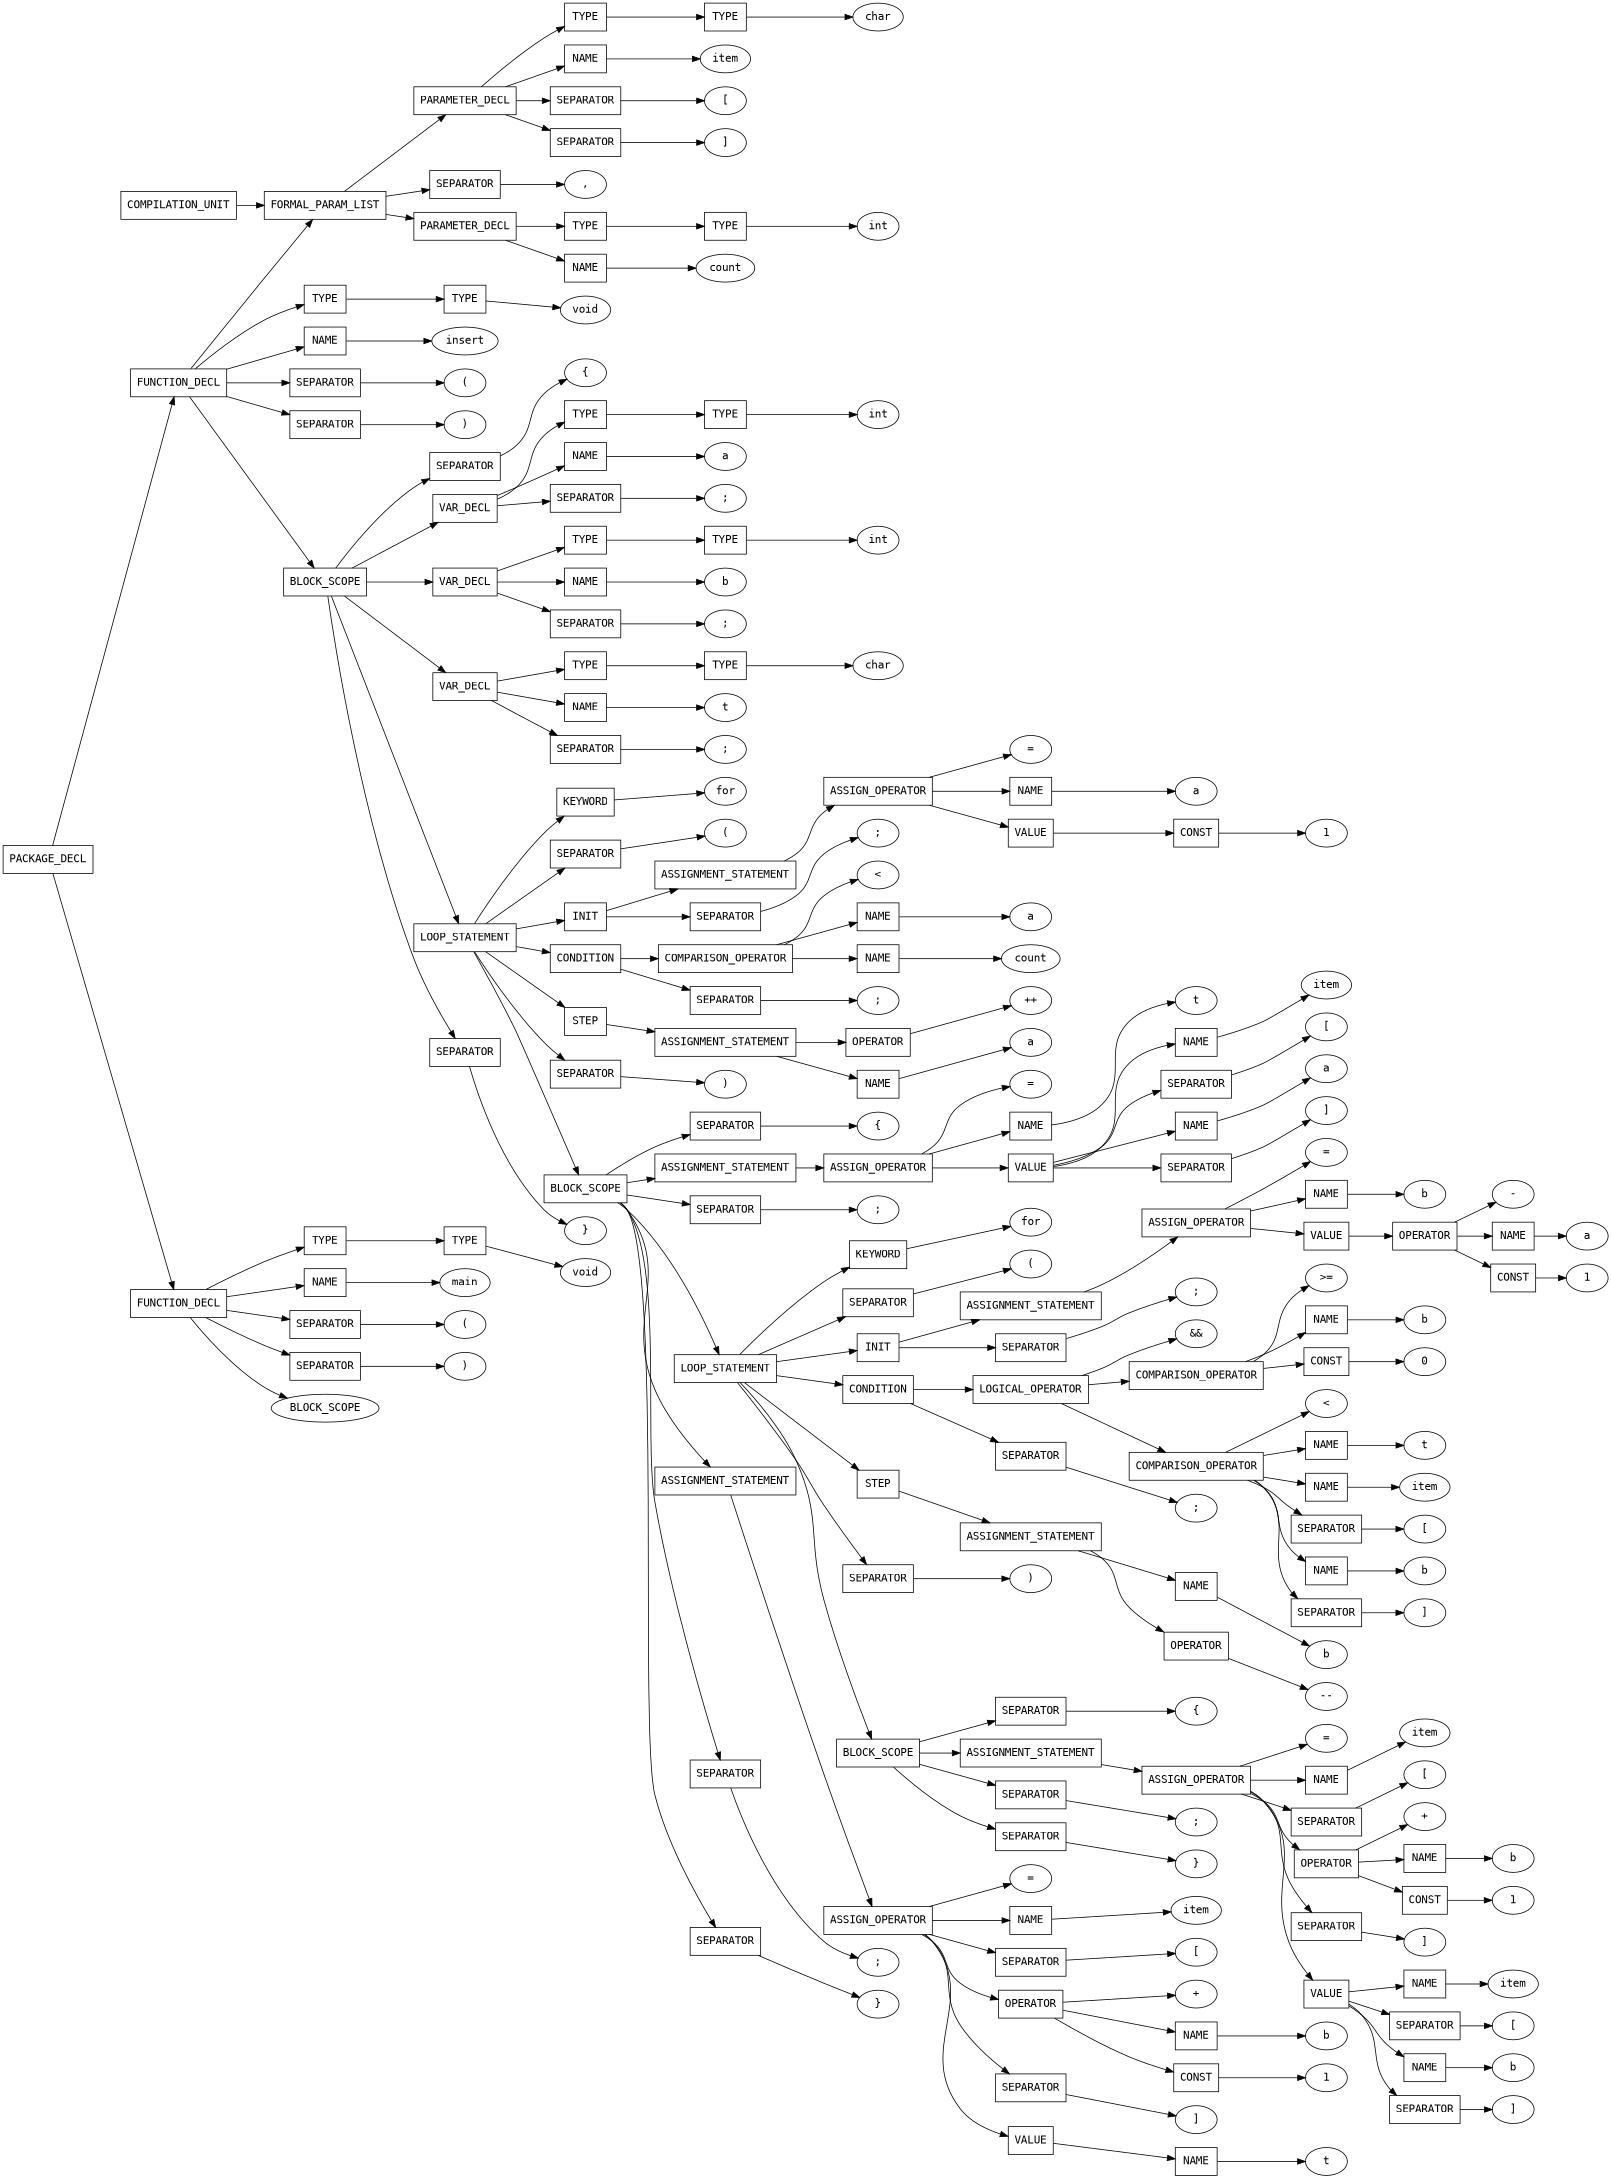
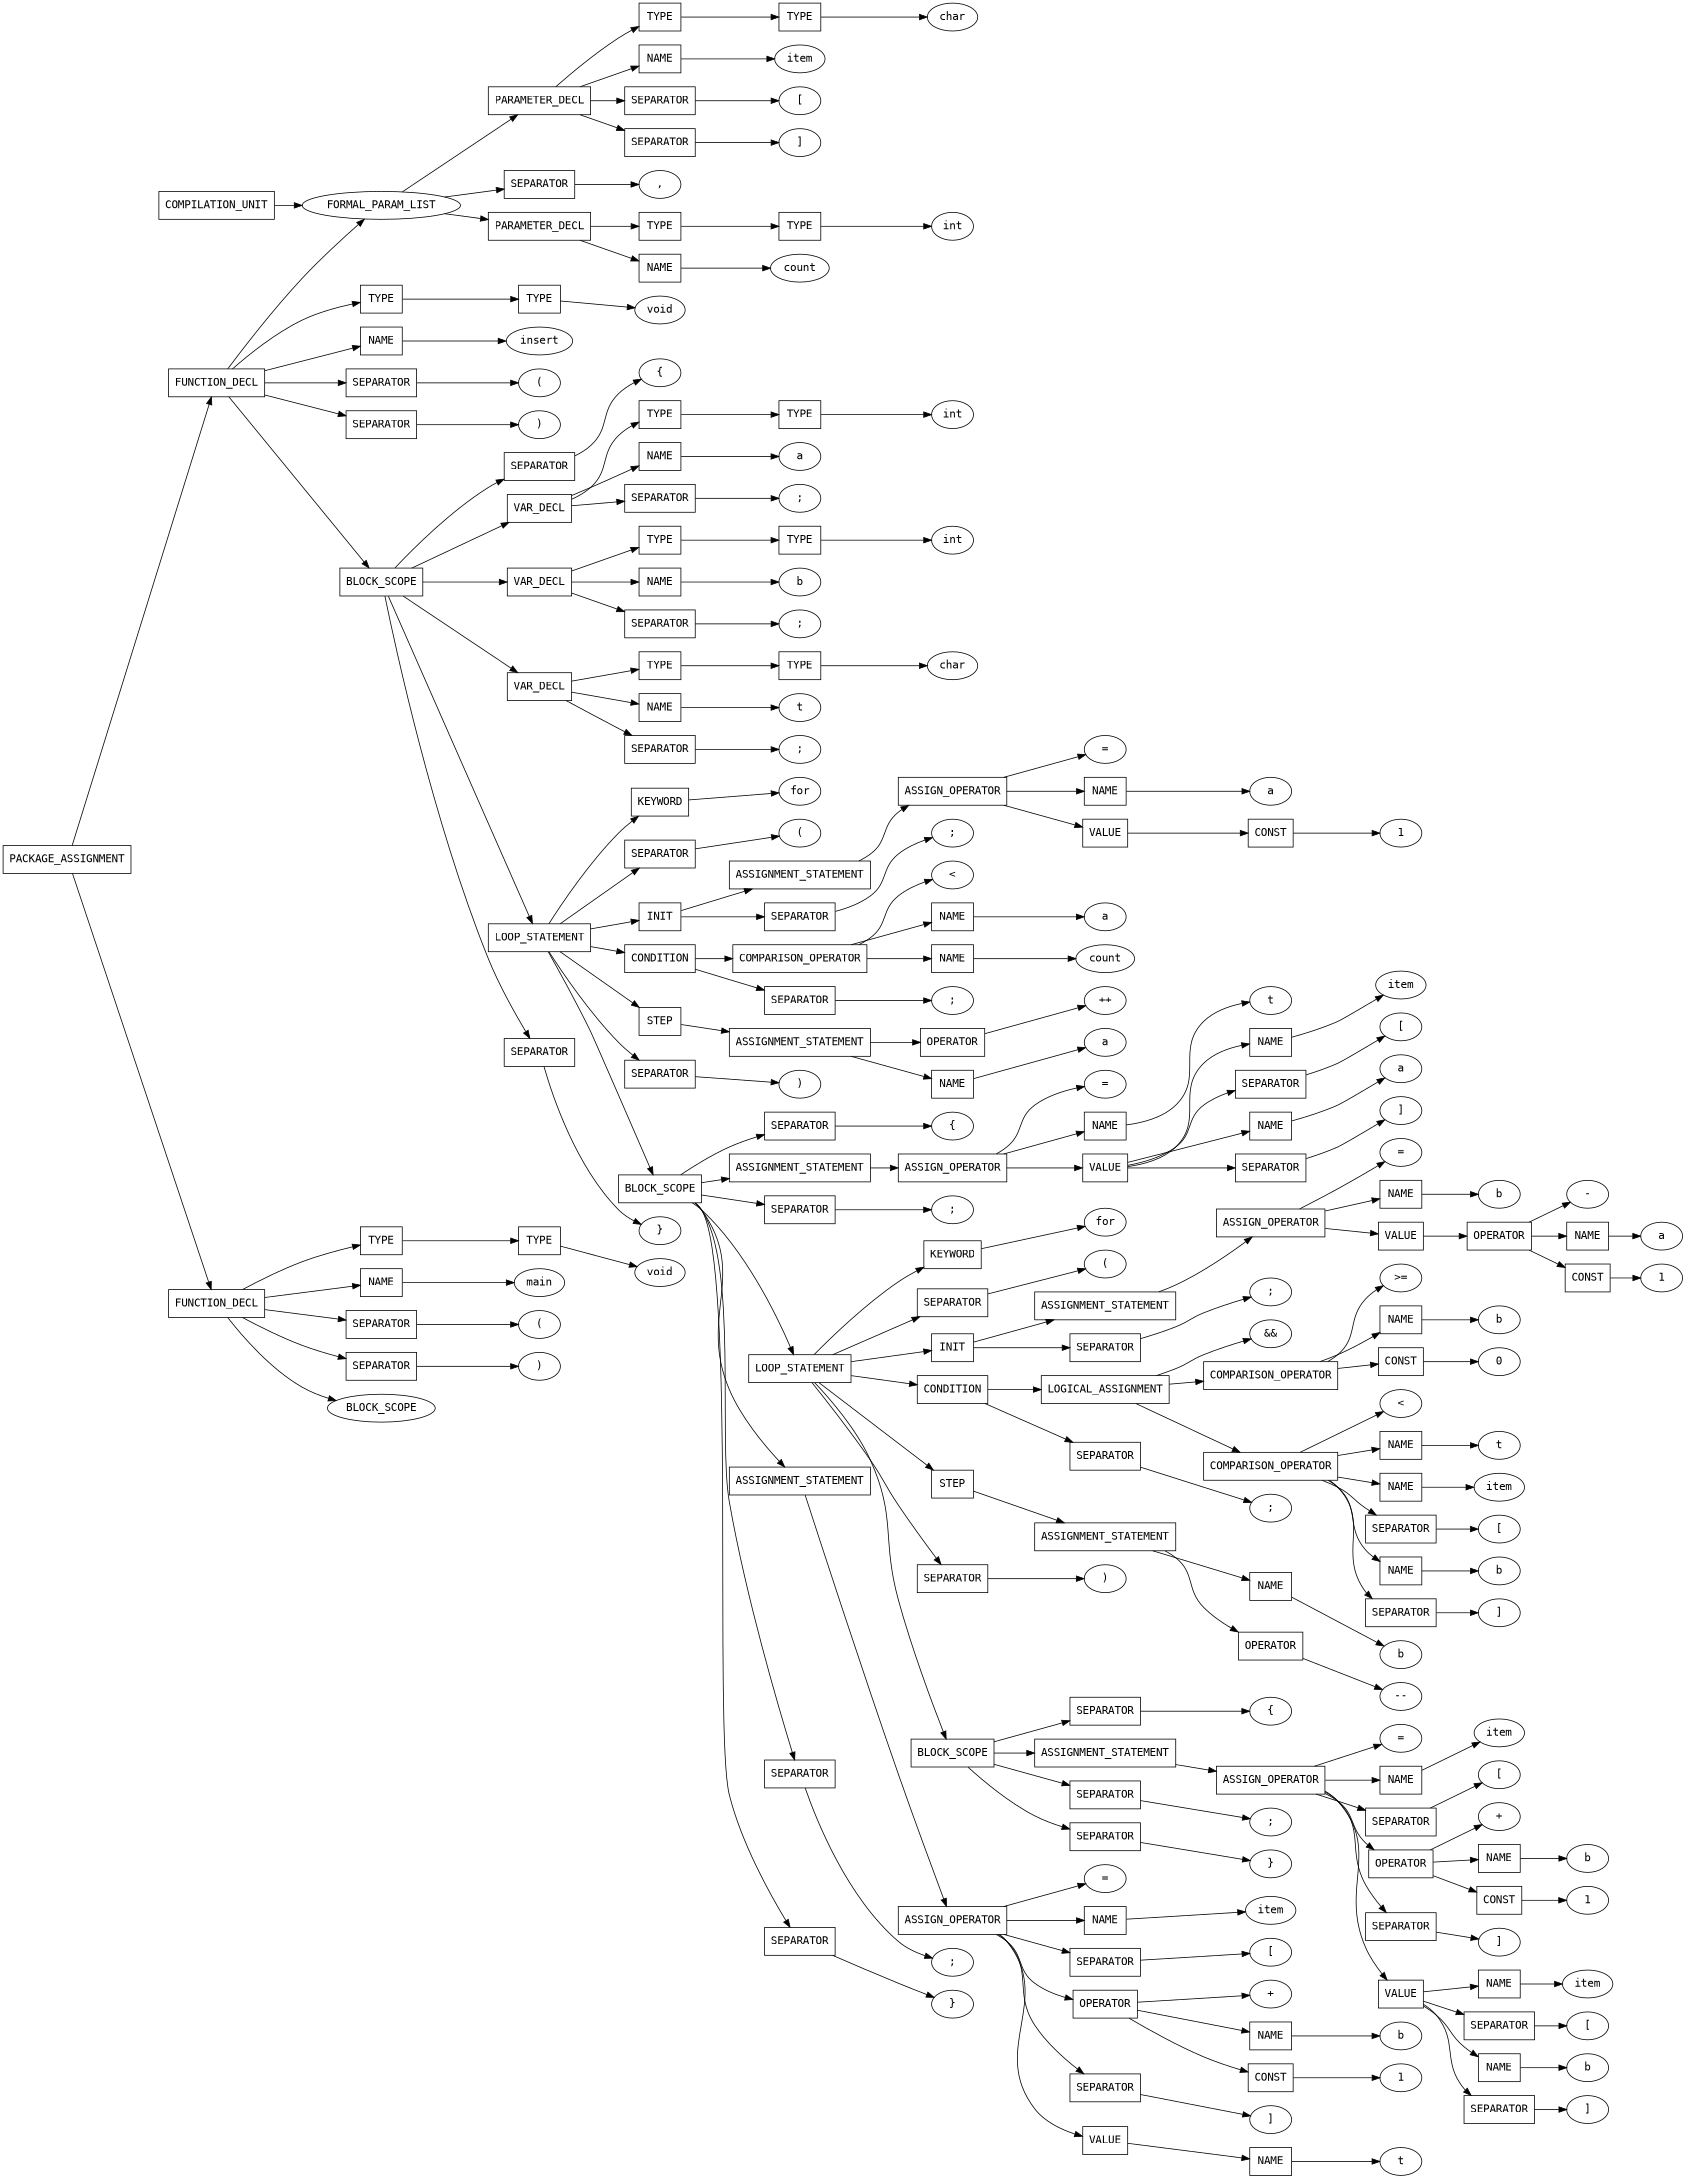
(325, 205) -> (381, 205)
(48, 859) -> (67, 859)
(1031, 1390) -> (1105, 1390)
